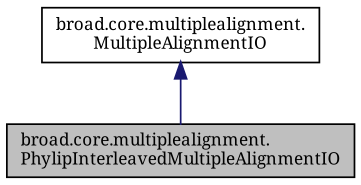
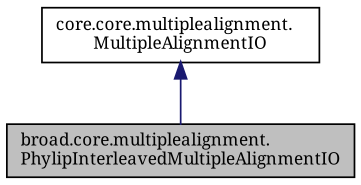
(181, 35) -> (181, 35)
